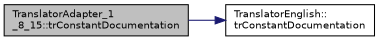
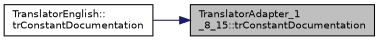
(202, 20) -> (166, 20)
